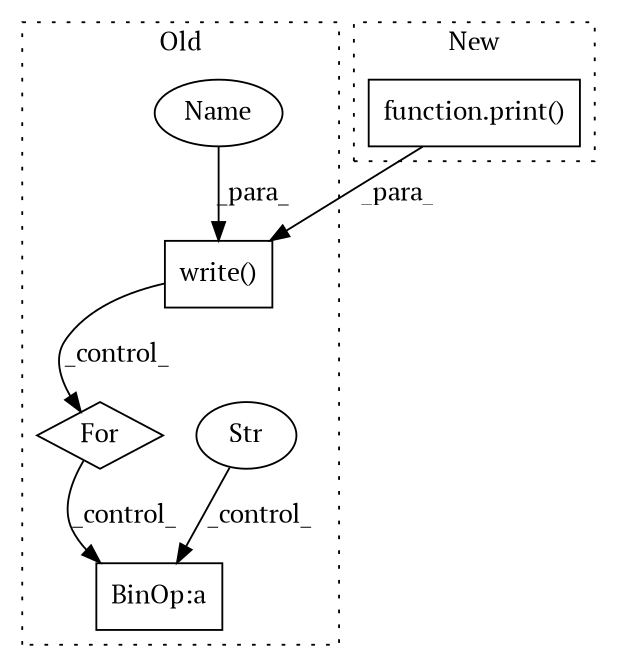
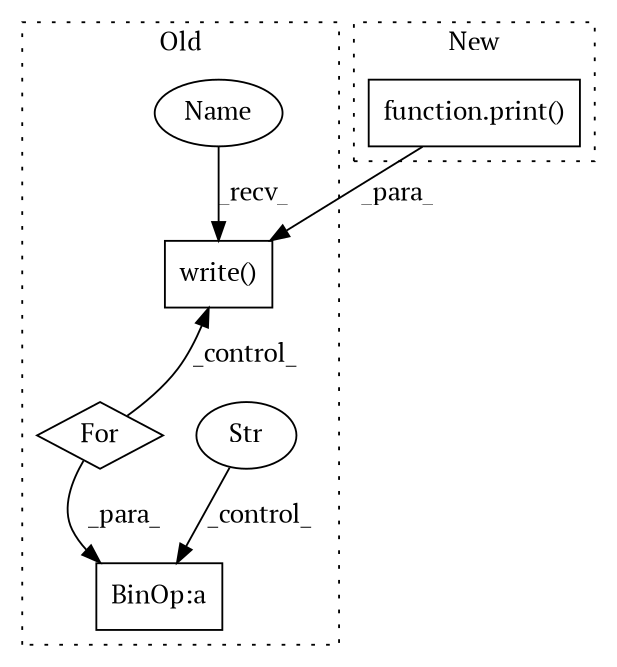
(254, 194) -> (254, 194)
(85, 319) -> (172, 376)
(125, 516) -> (125, 516)
